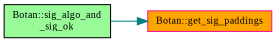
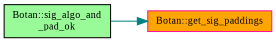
(57, 21) -> (57, 21)
